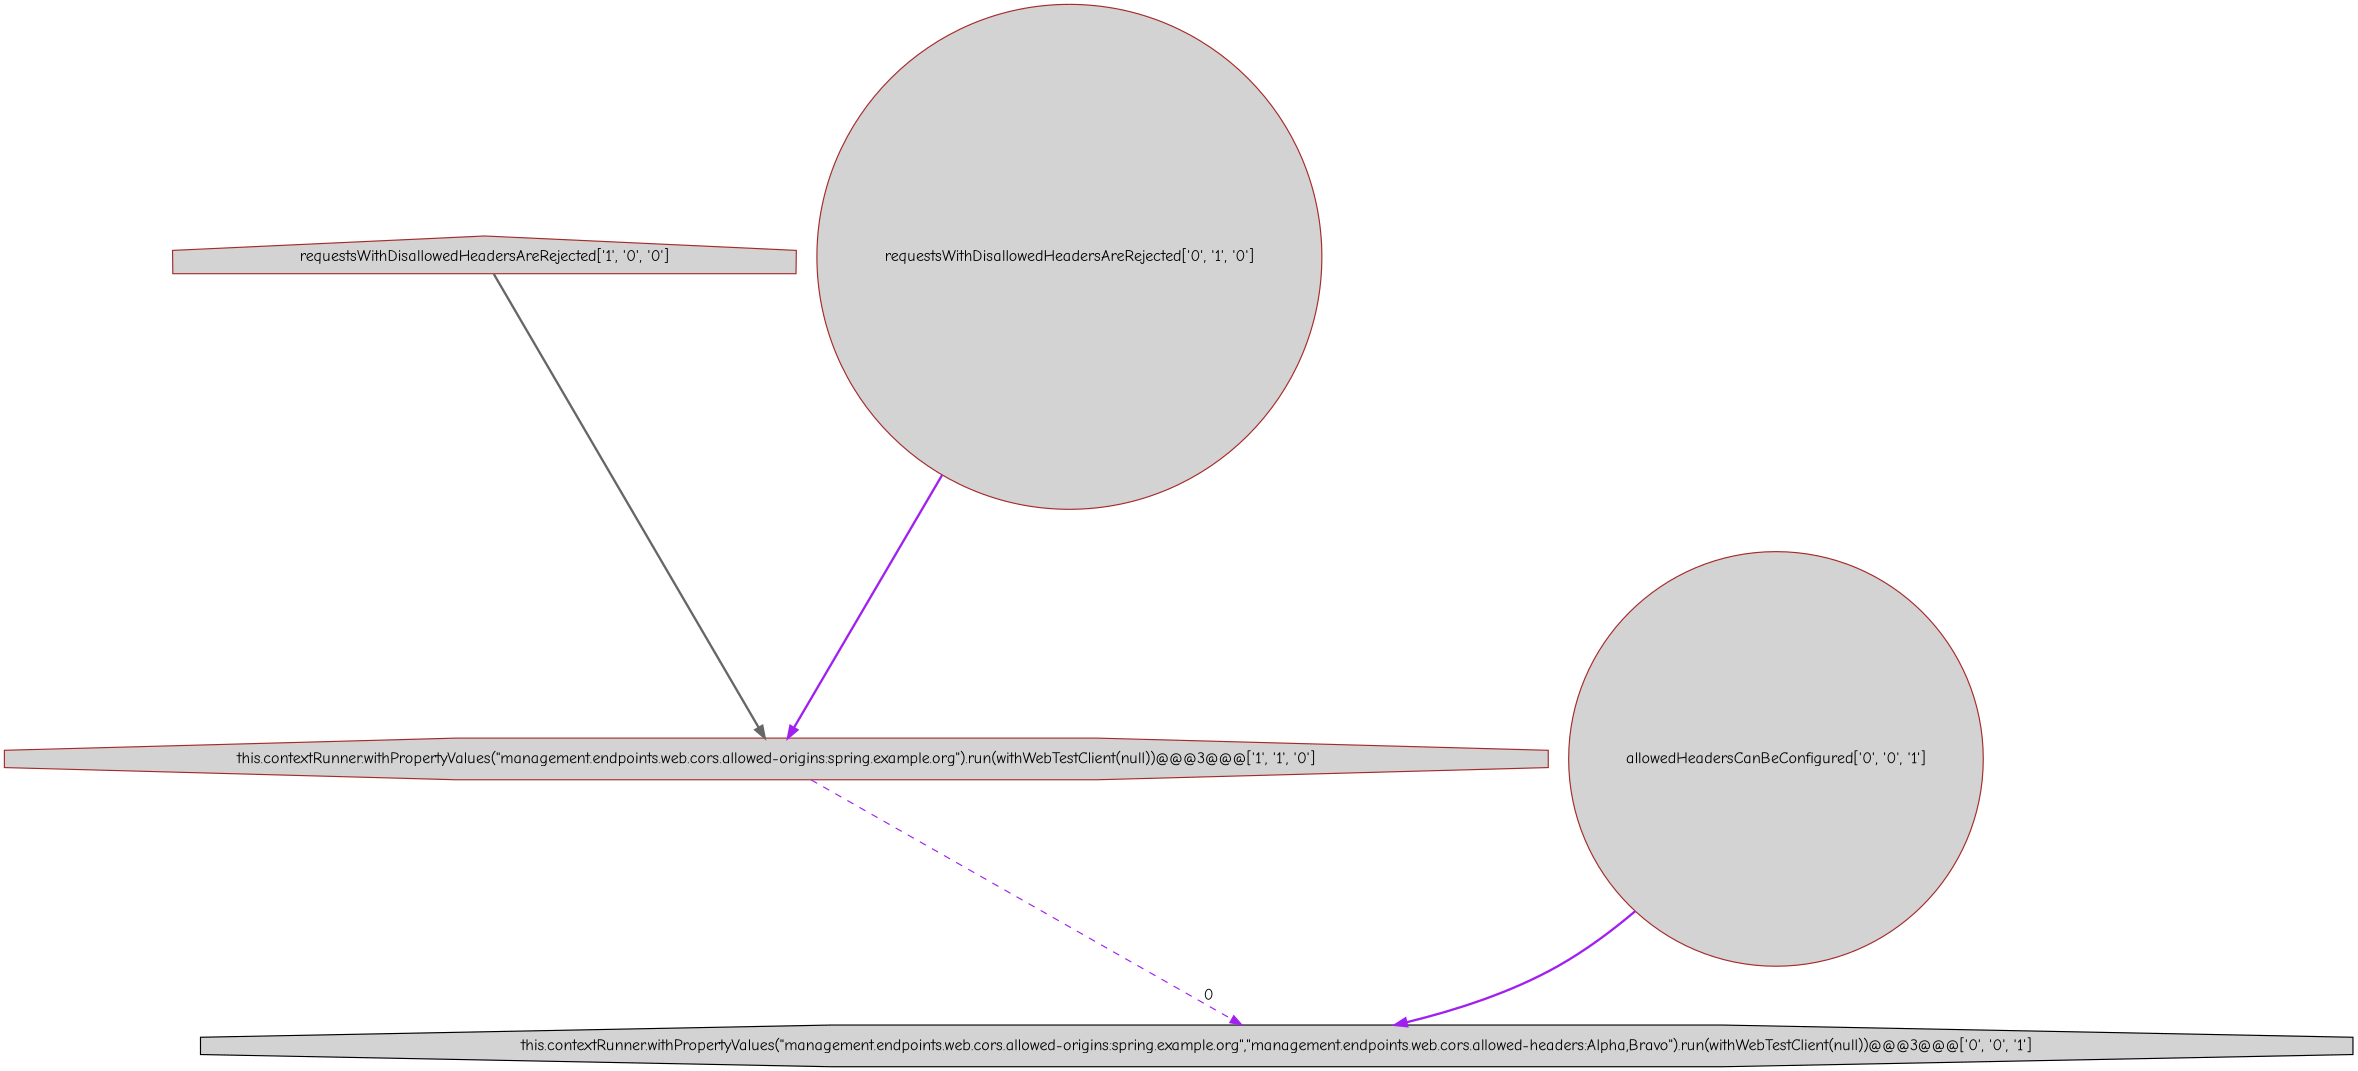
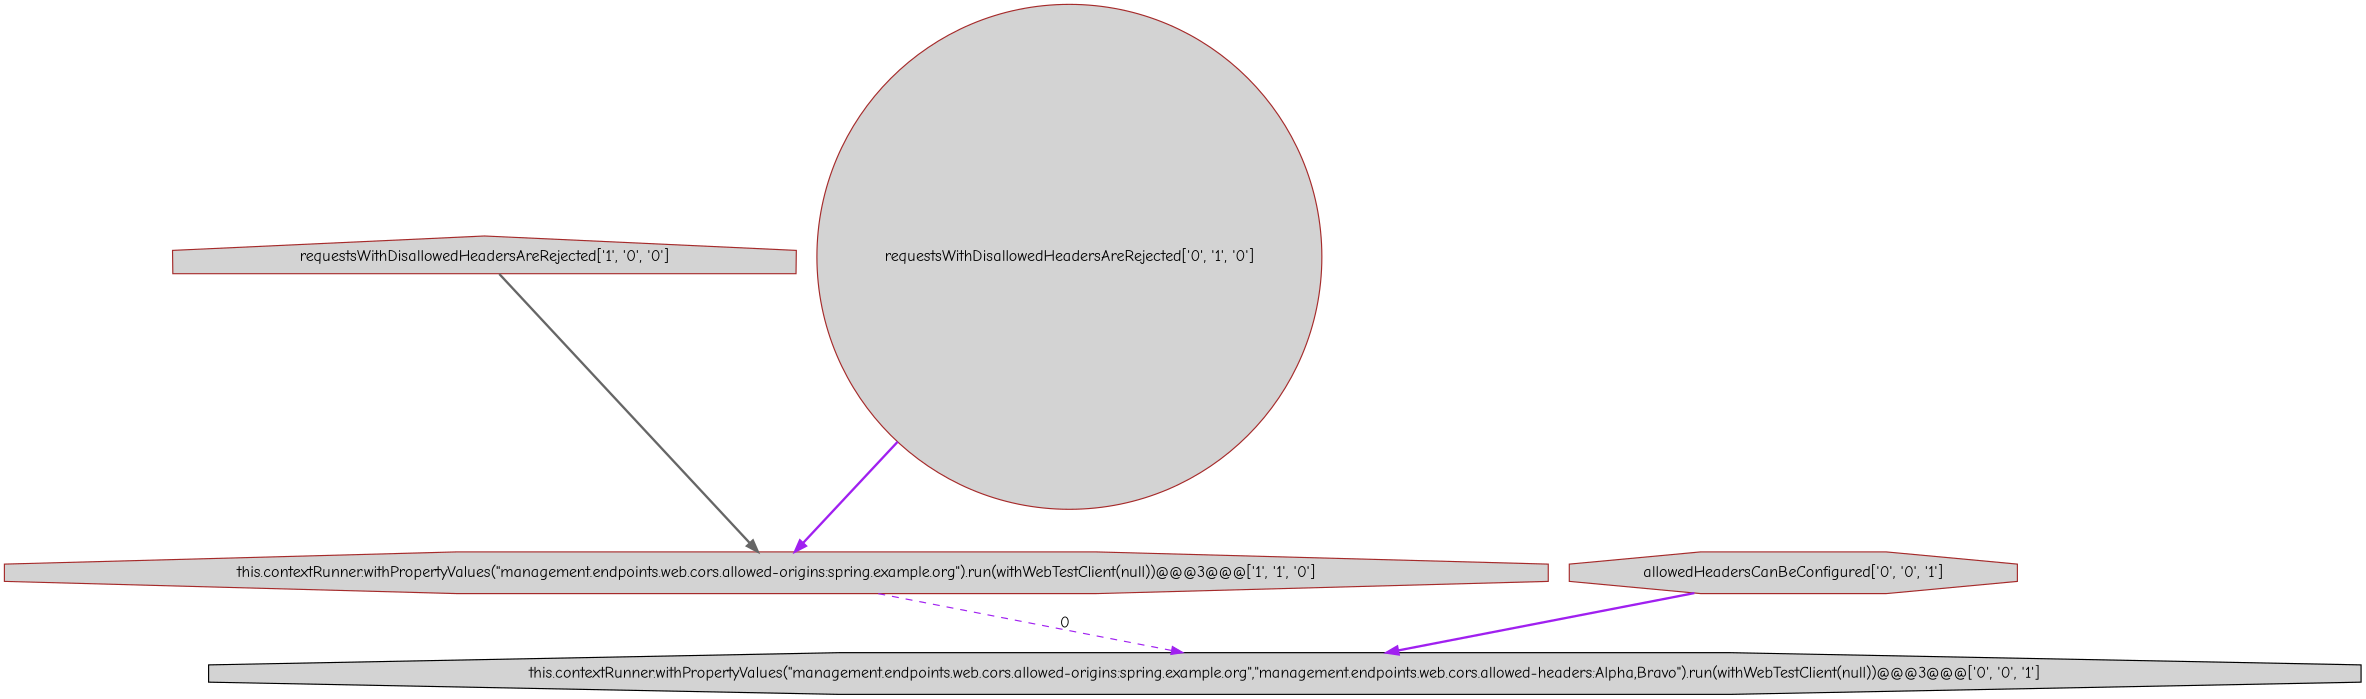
(1776, 759) -> (1793, 573)
